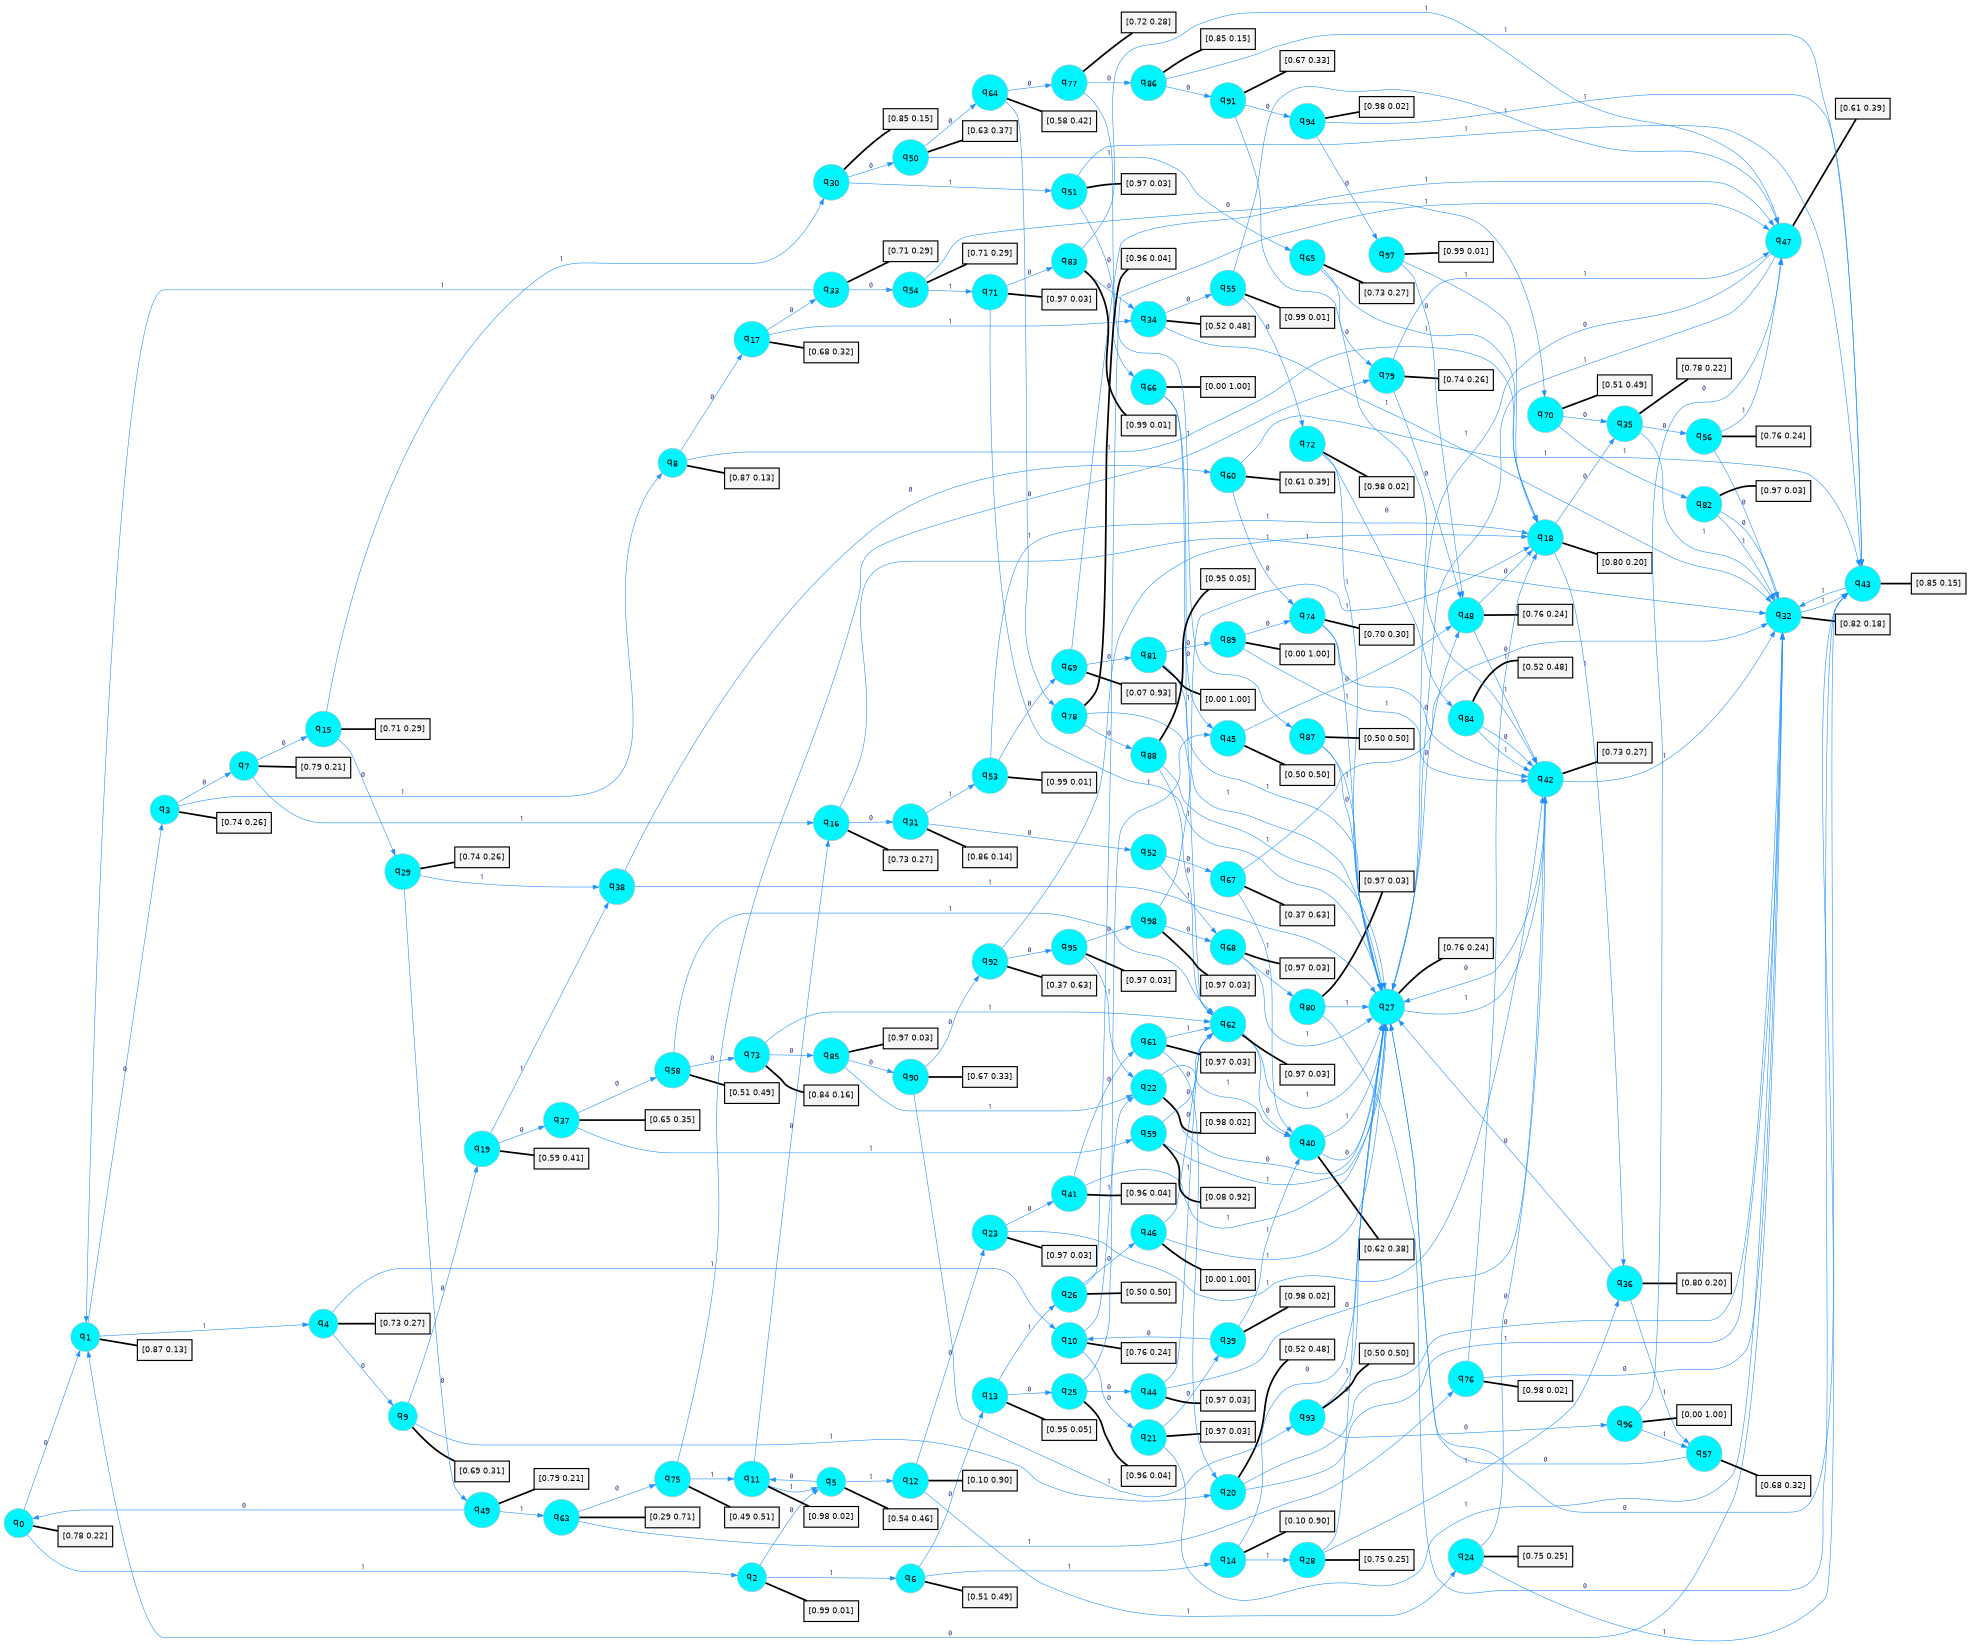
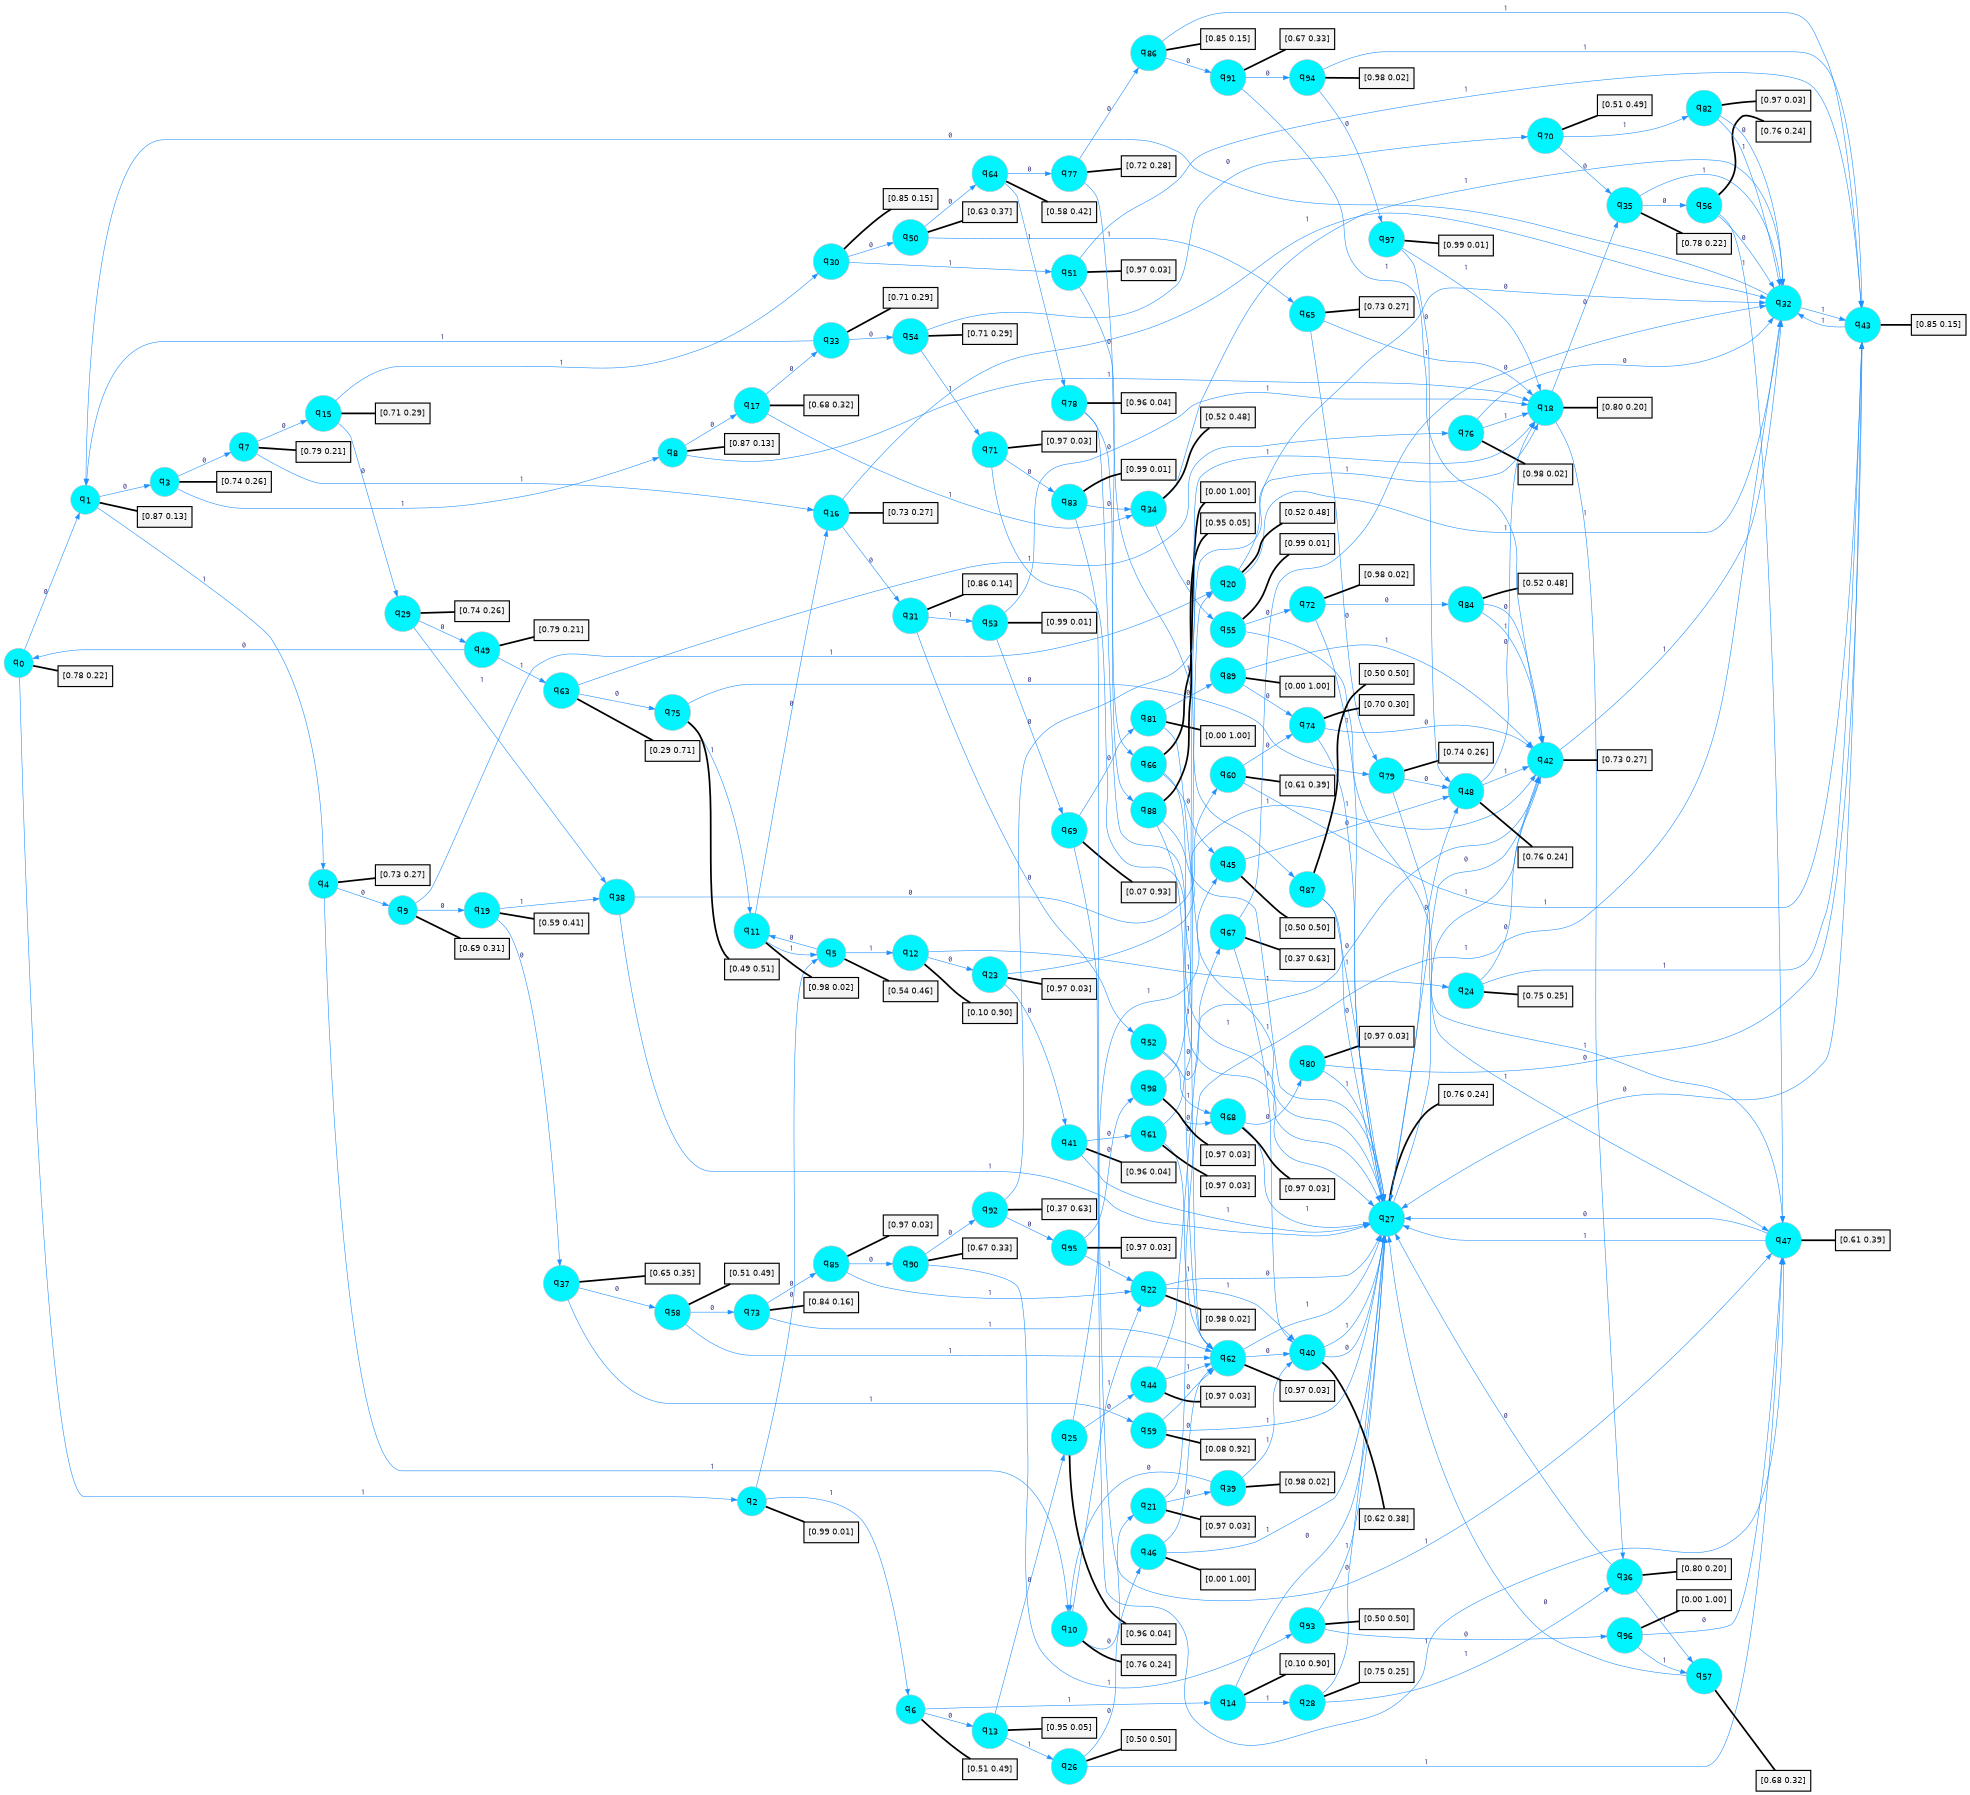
(1863, 624) -> none
